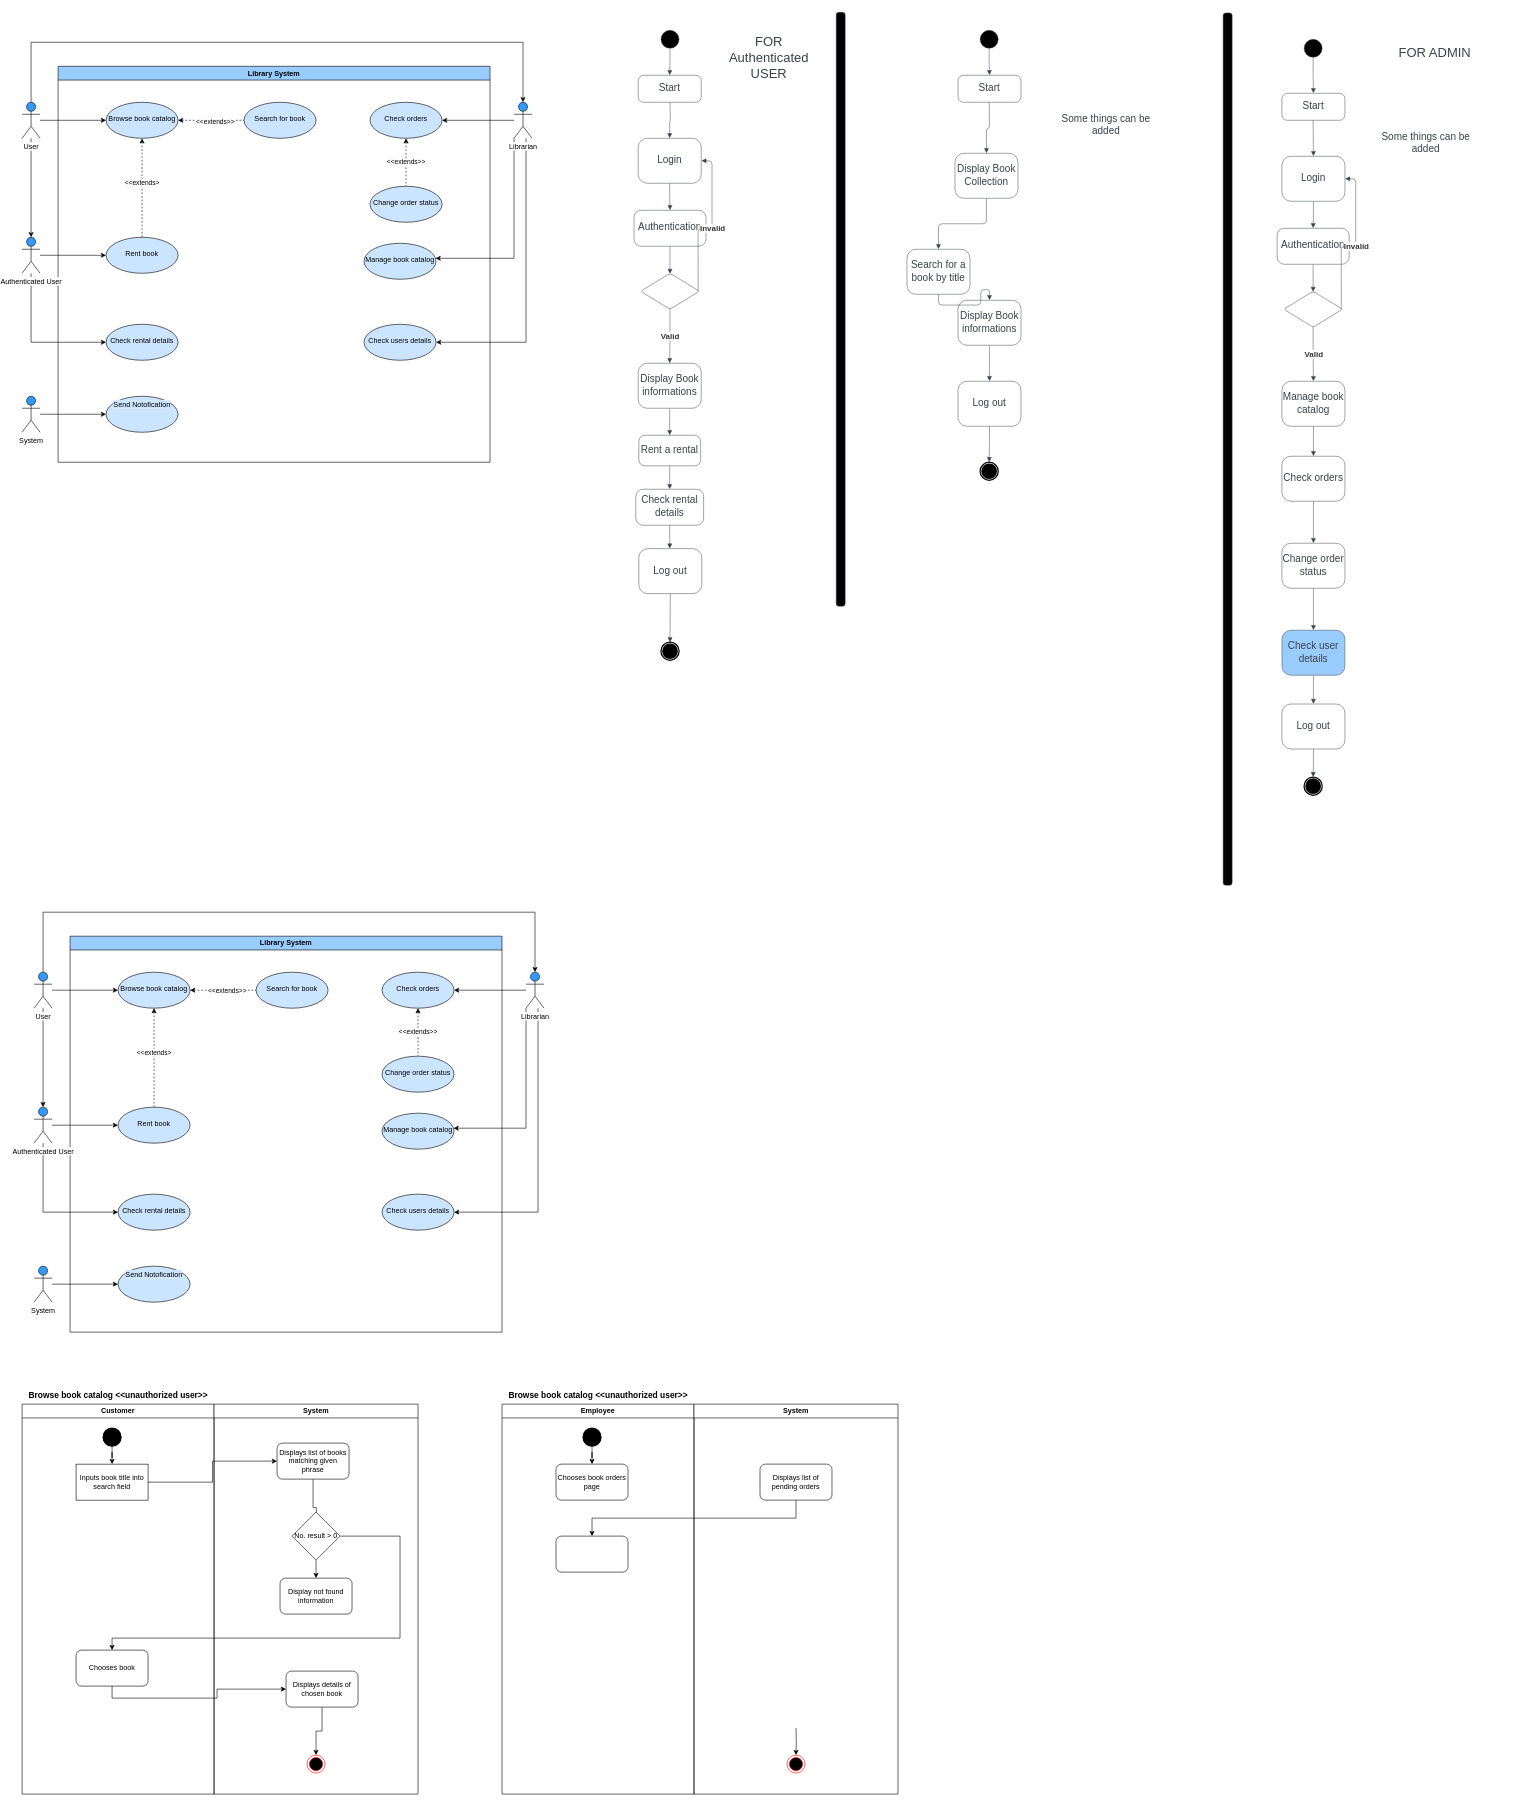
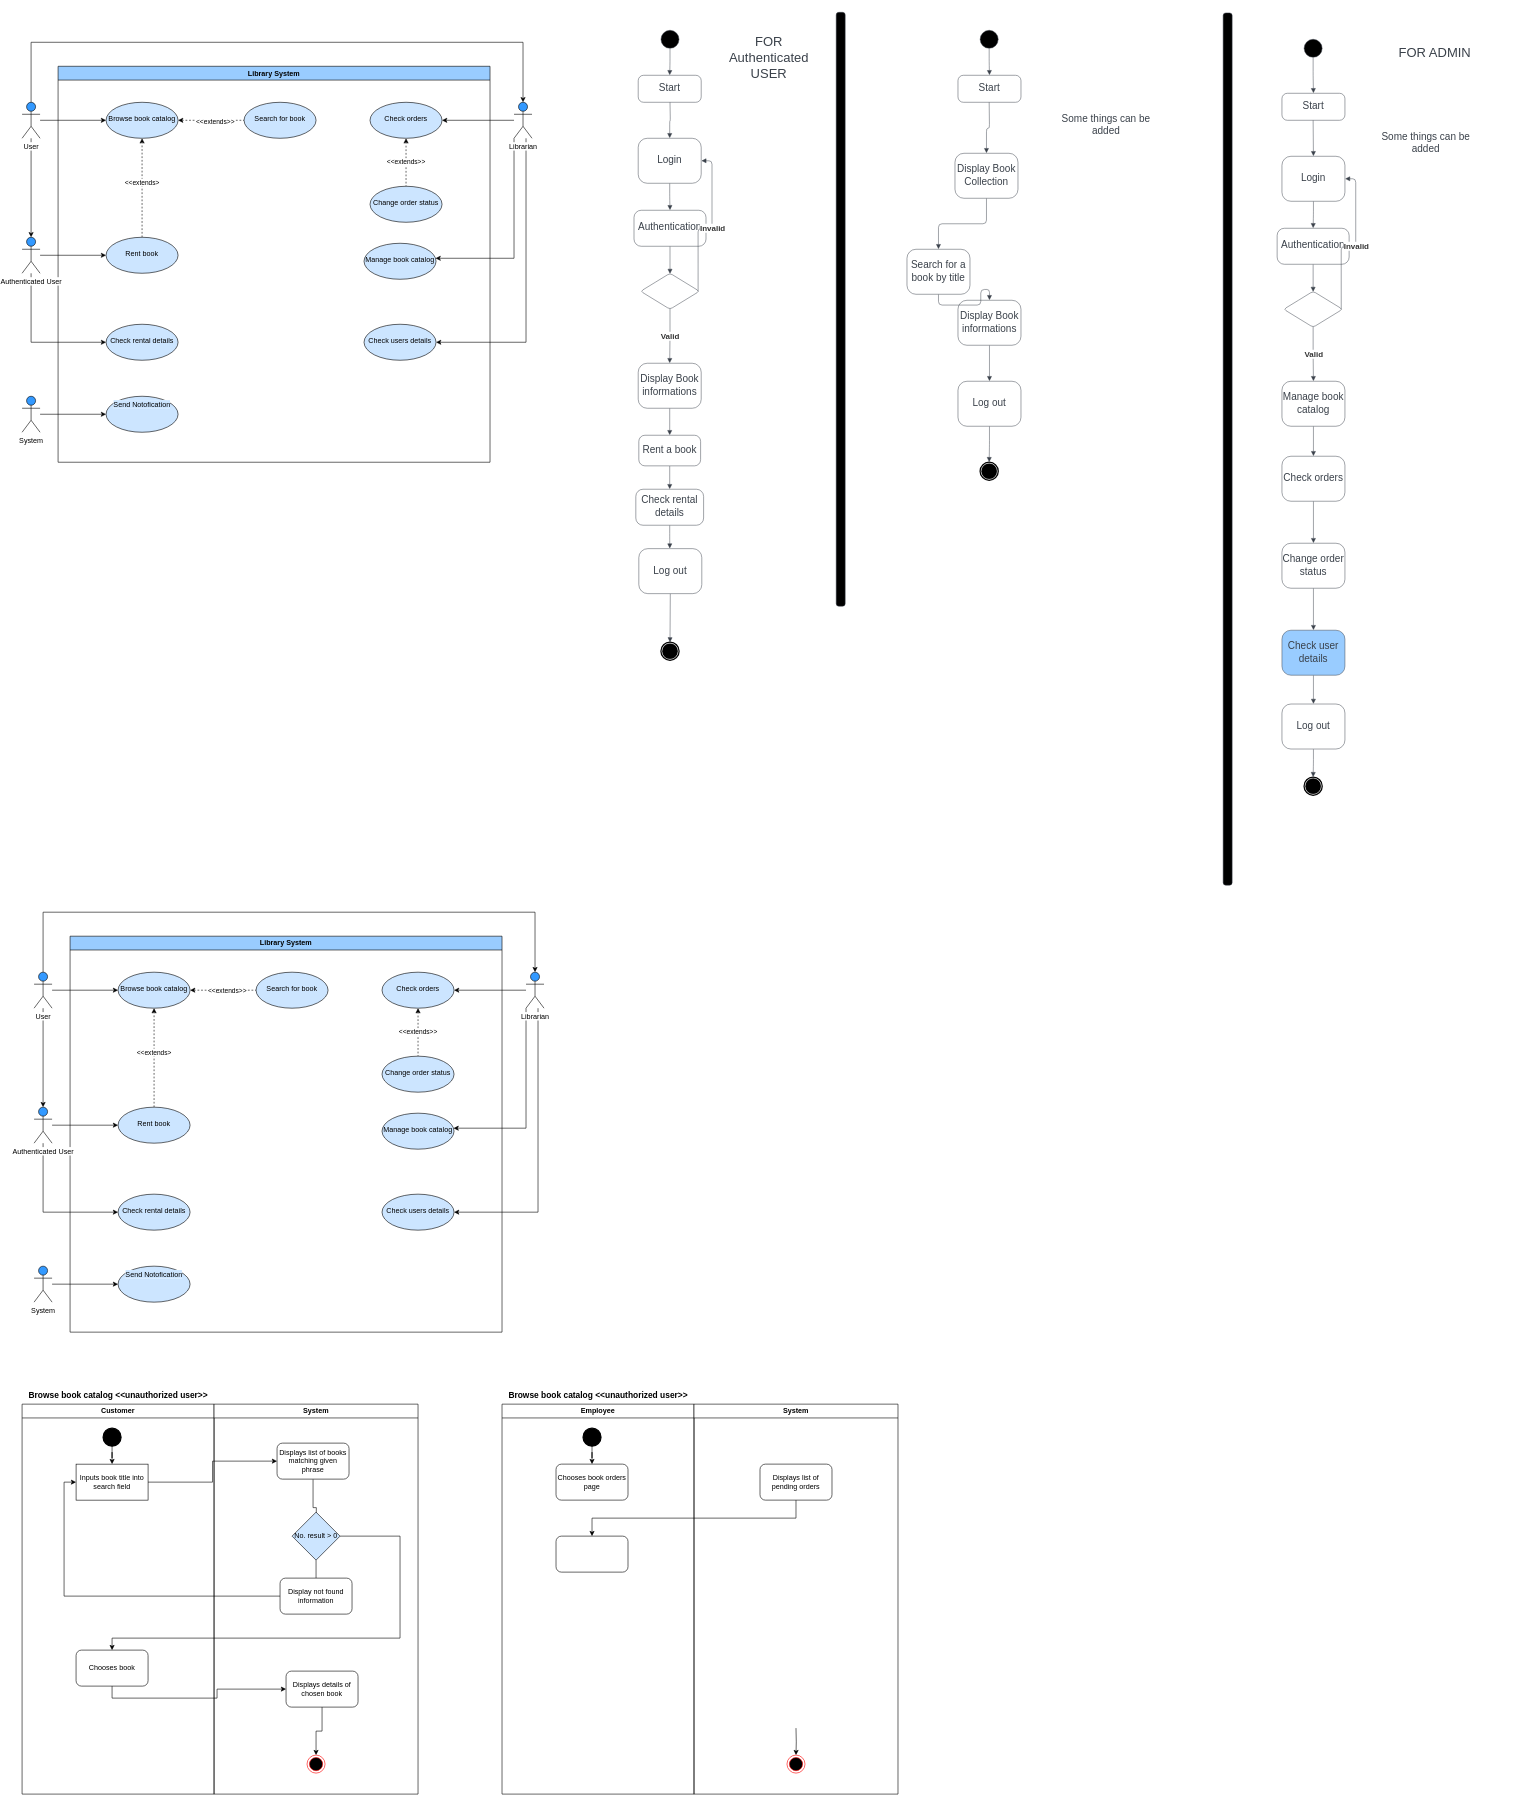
(670, 451) -> (670, 451)
none -> (66, 1482)
(316, 1536) -> (316, 1536)
(316, 1572) -> (316, 1574)
